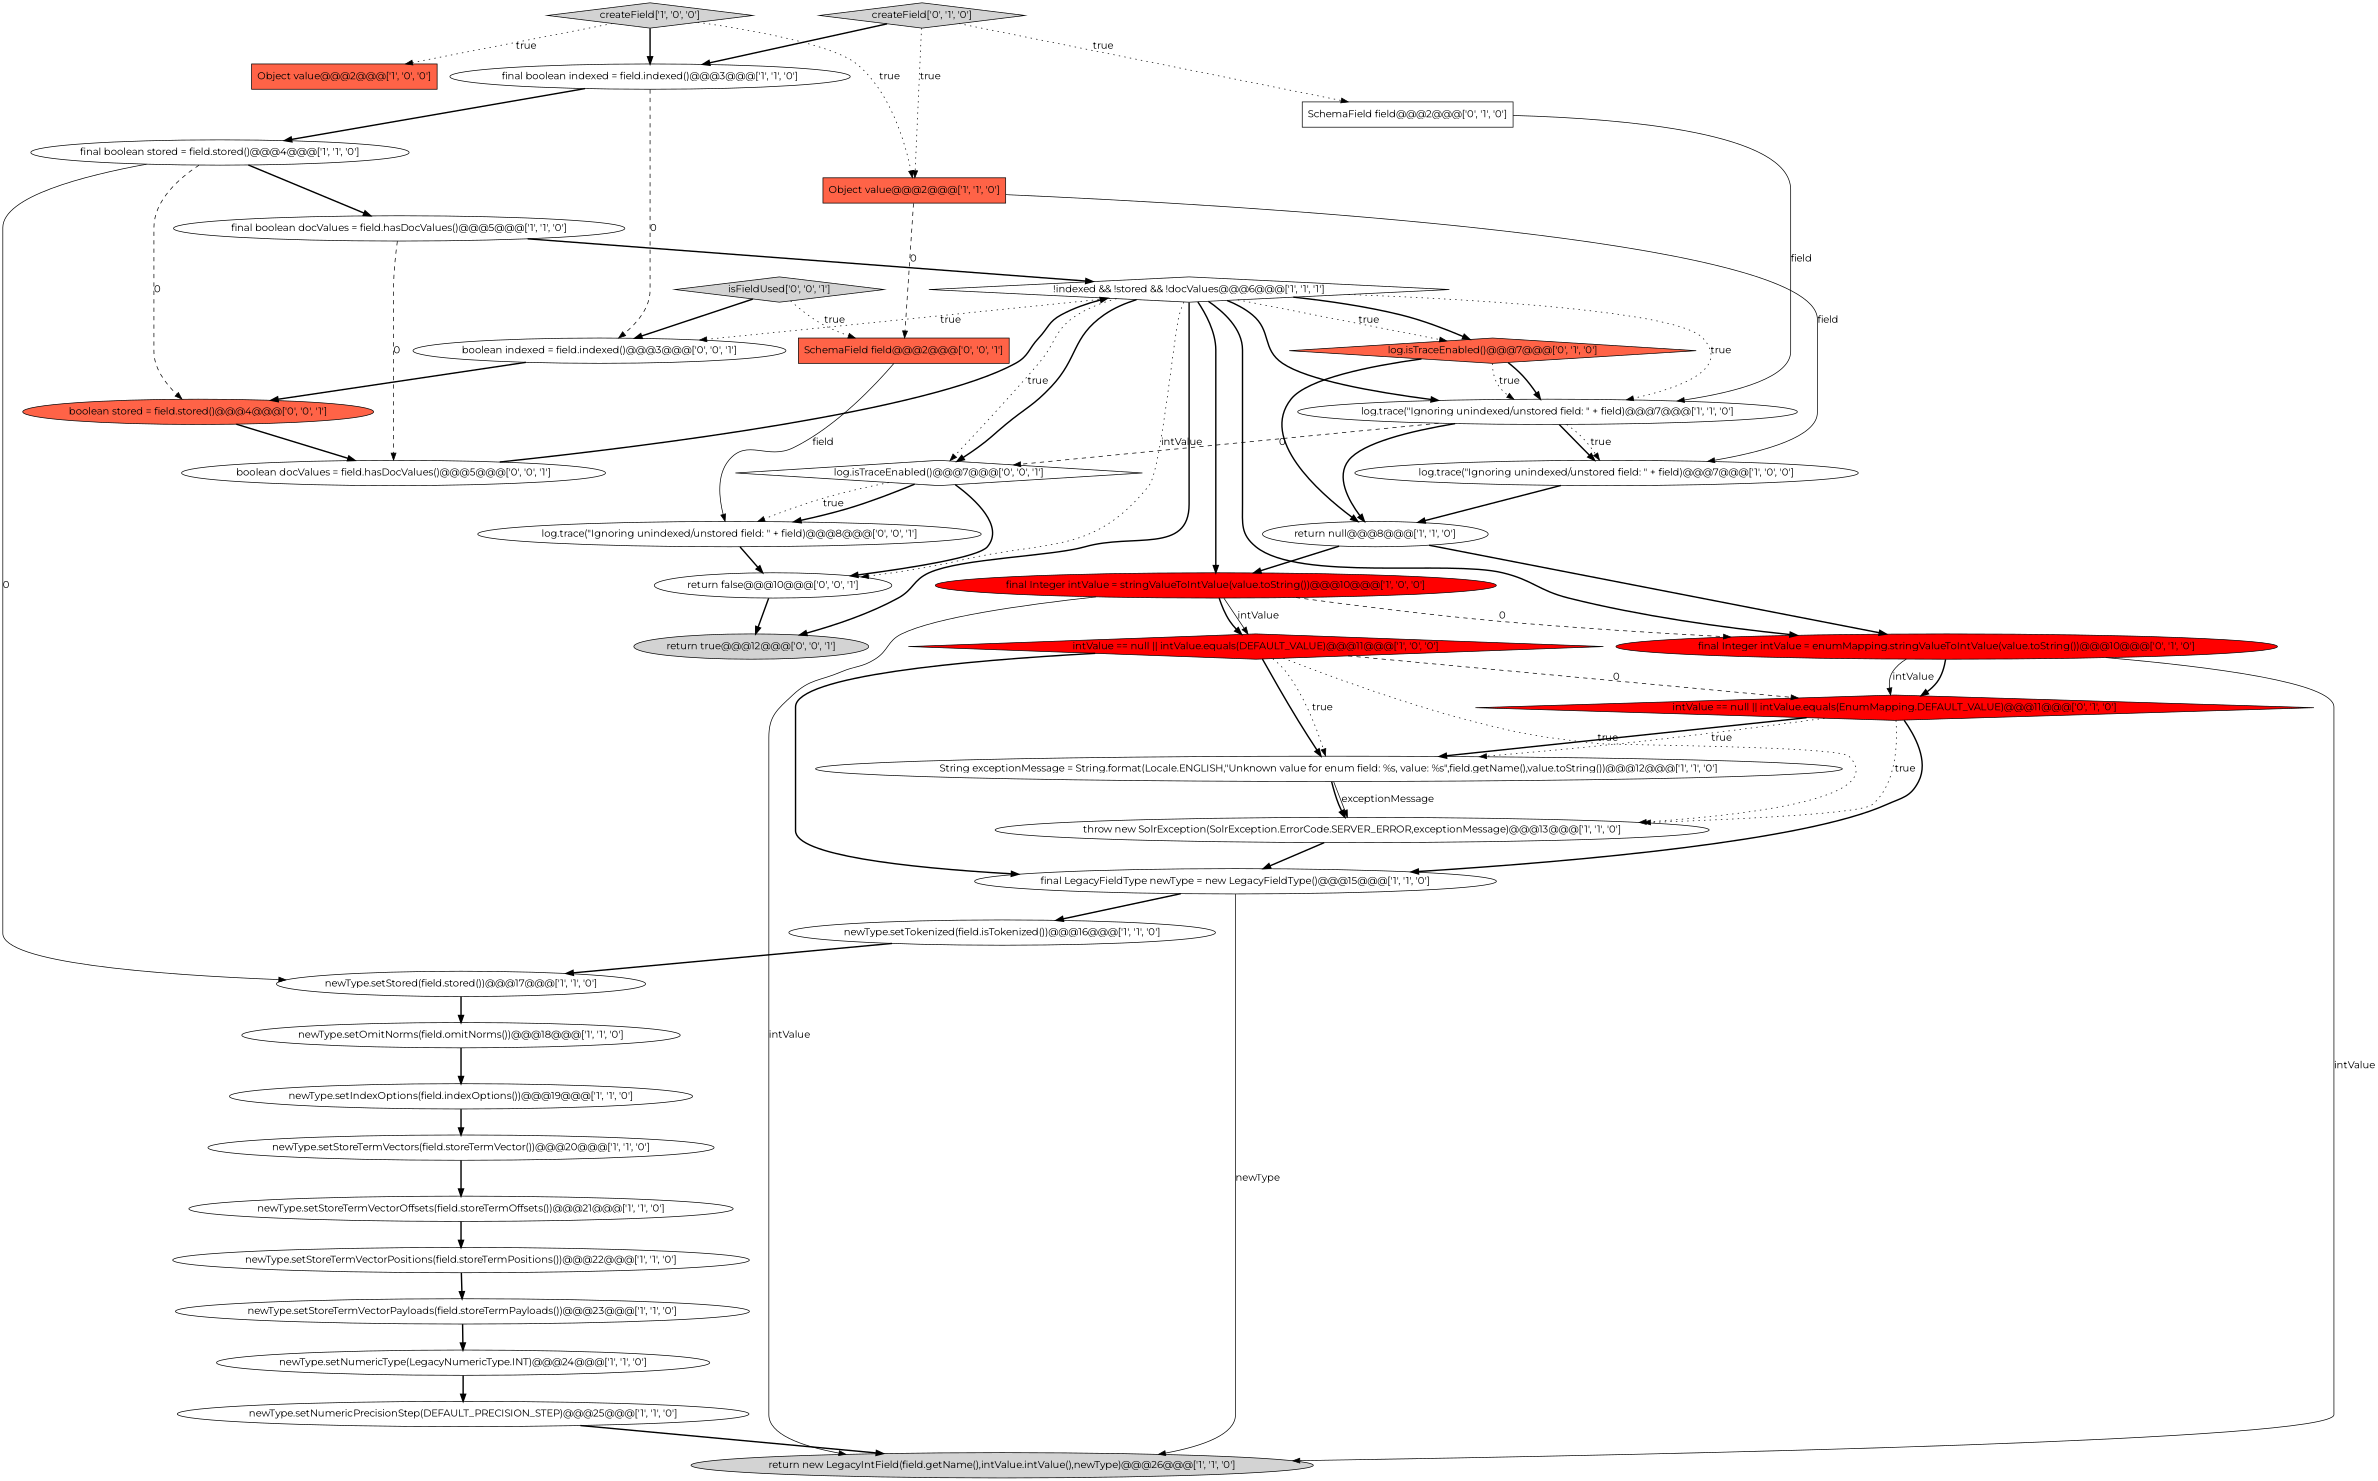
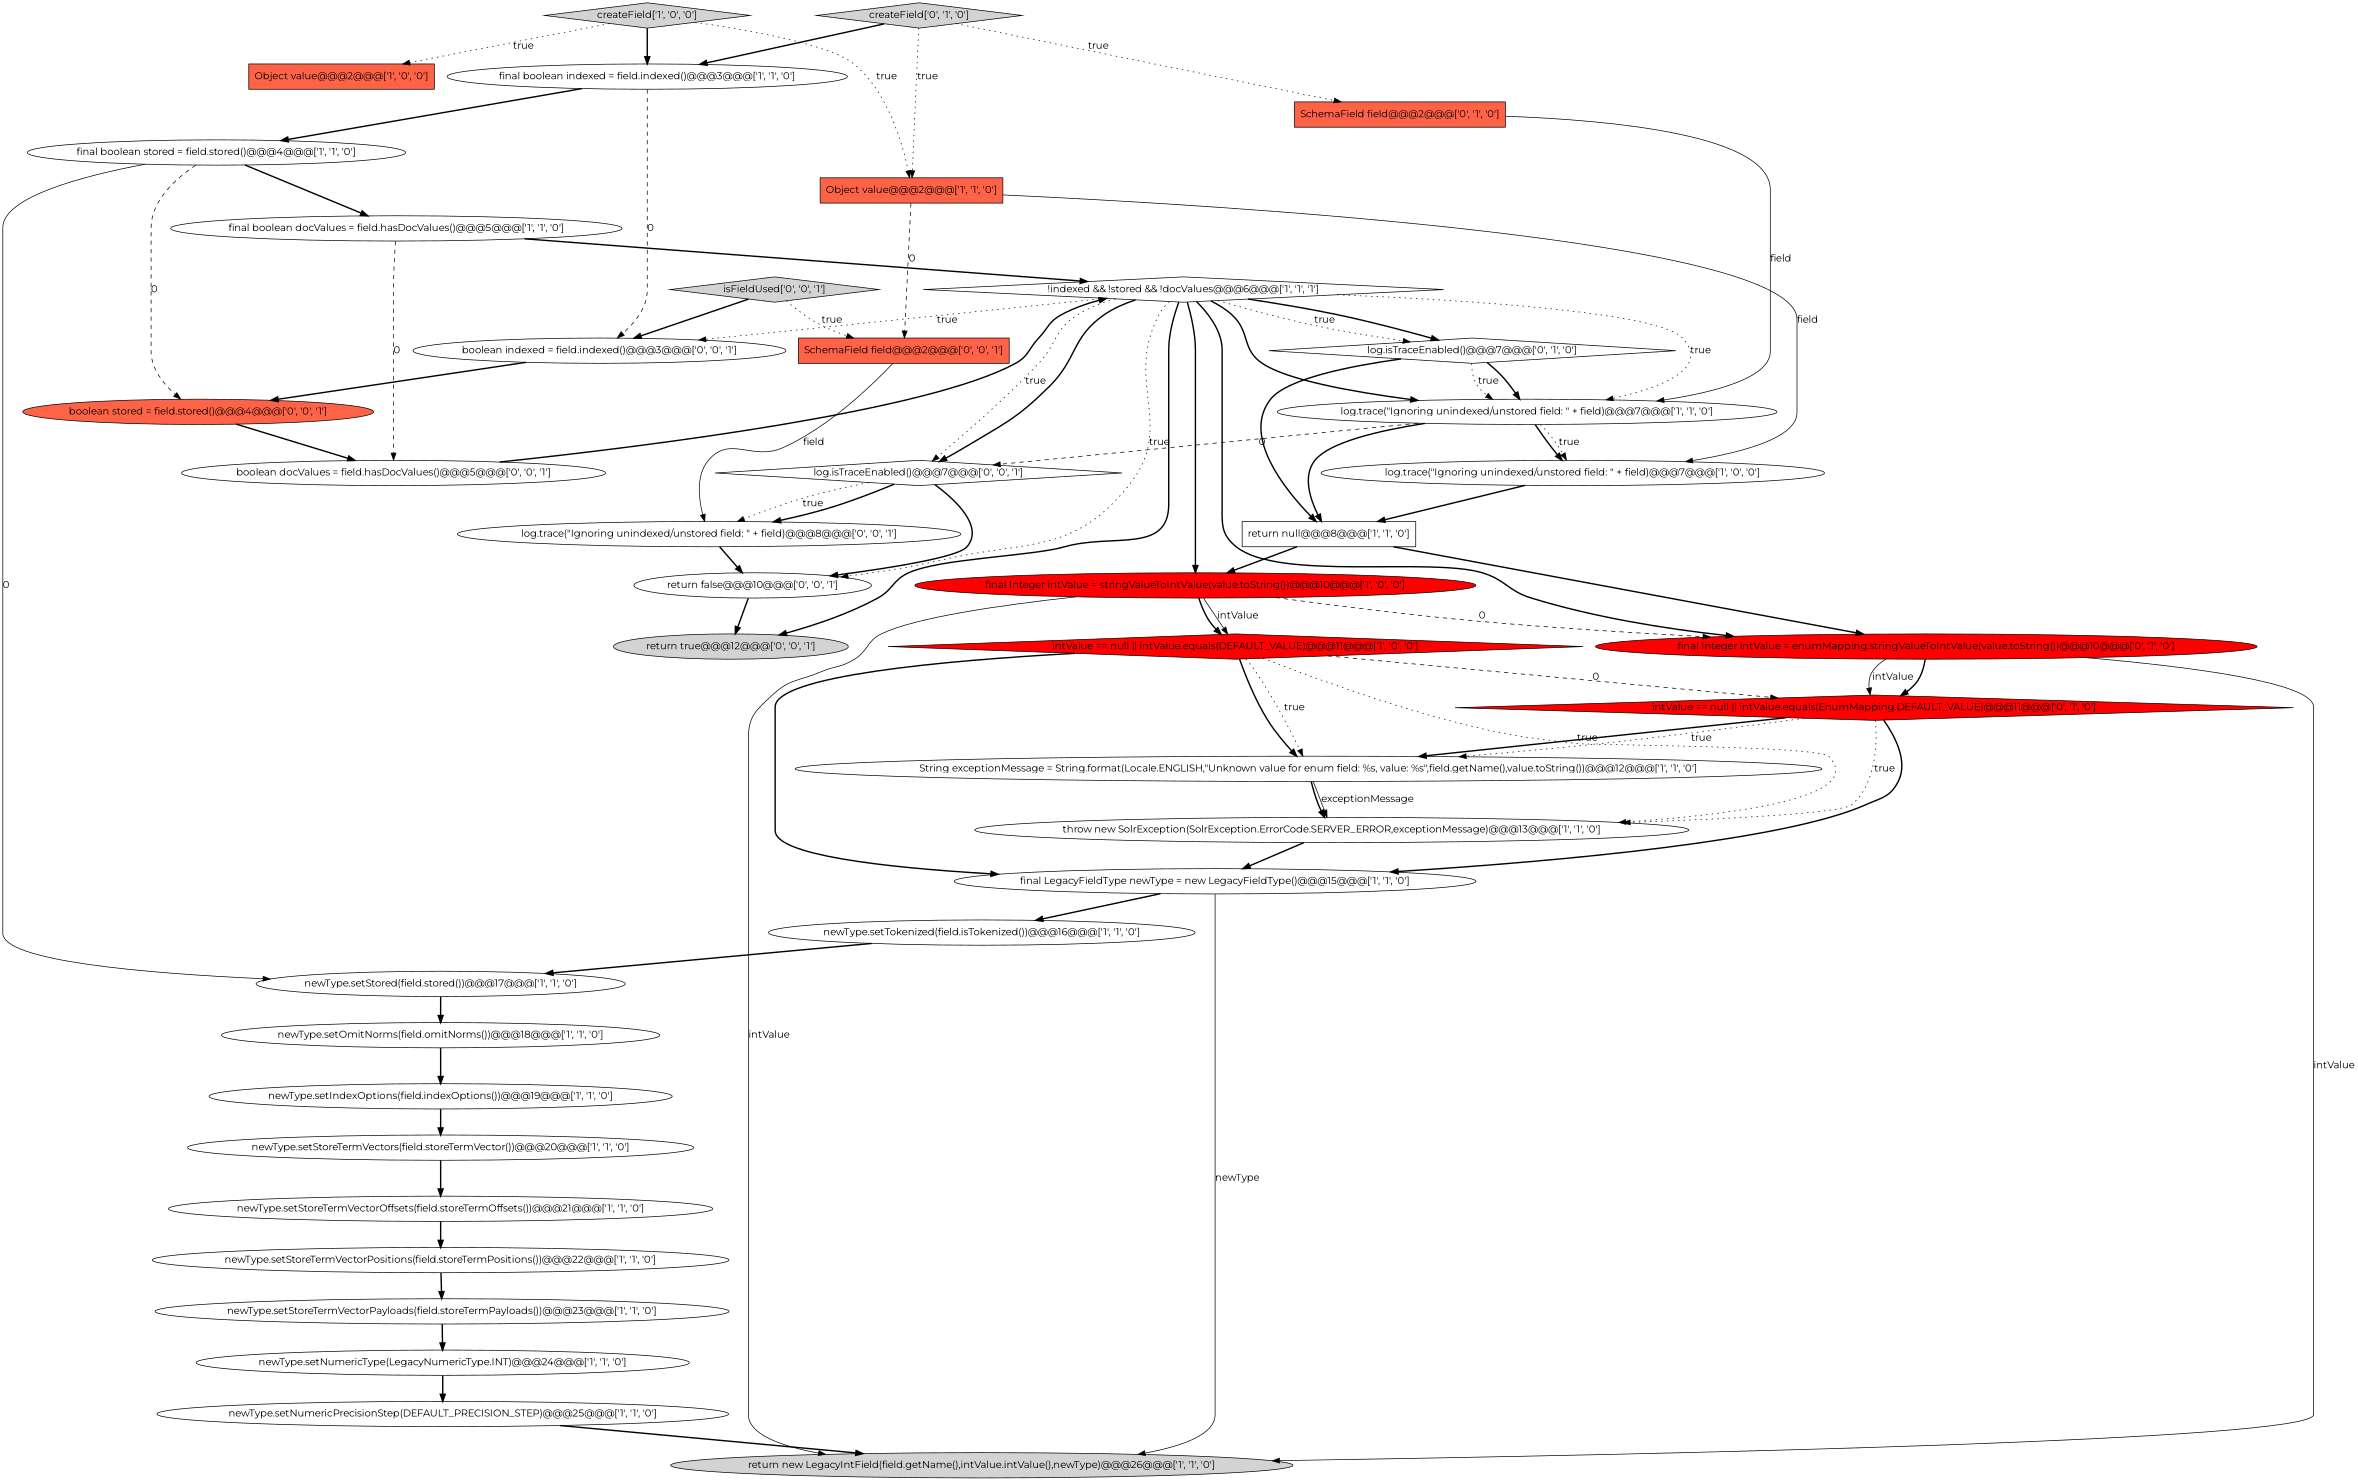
(1408, 115) -> (1400, 115)
(1493, 351) -> (1472, 351)
(1182, 442) -> (1160, 442)
(1375, 534) -> (1329, 534)
